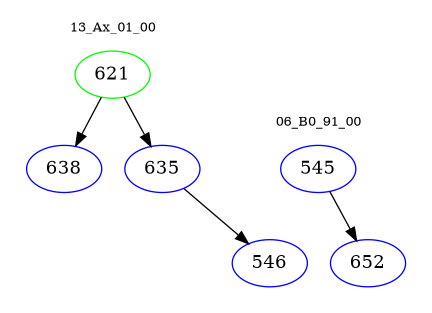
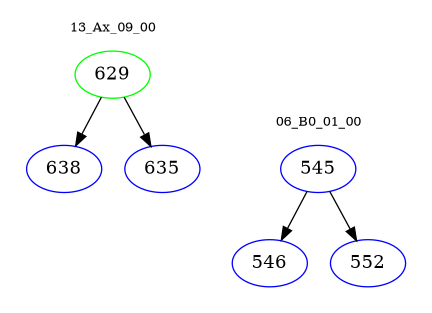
(113, 28) -> (113, 28)
(113, 75) -> (113, 75)
(319, 122) -> (319, 122)
(211, 212) -> (297, 210)
(368, 263) -> (368, 263)
